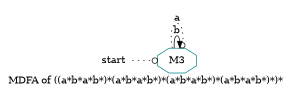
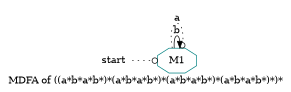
(177, 61) -> (177, 61)
